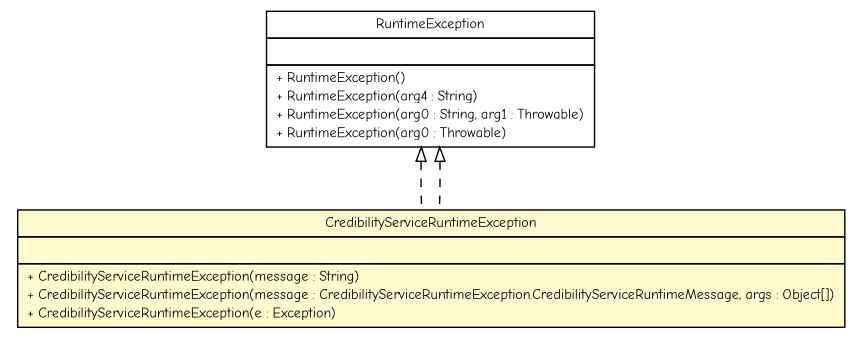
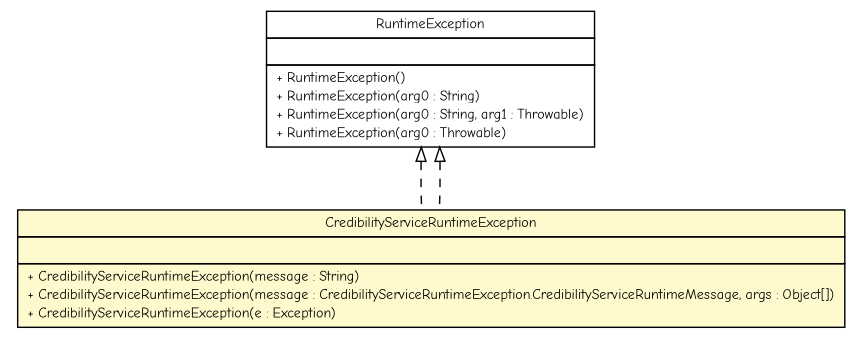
(378, 96) -> (379, 96)
